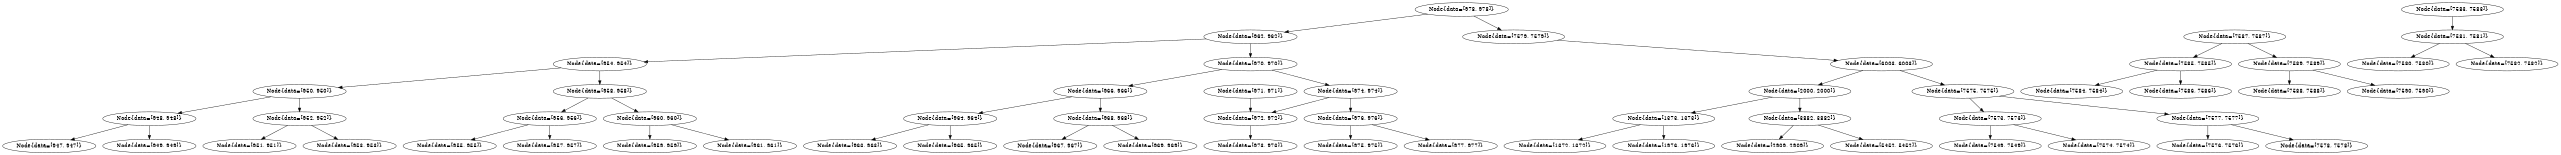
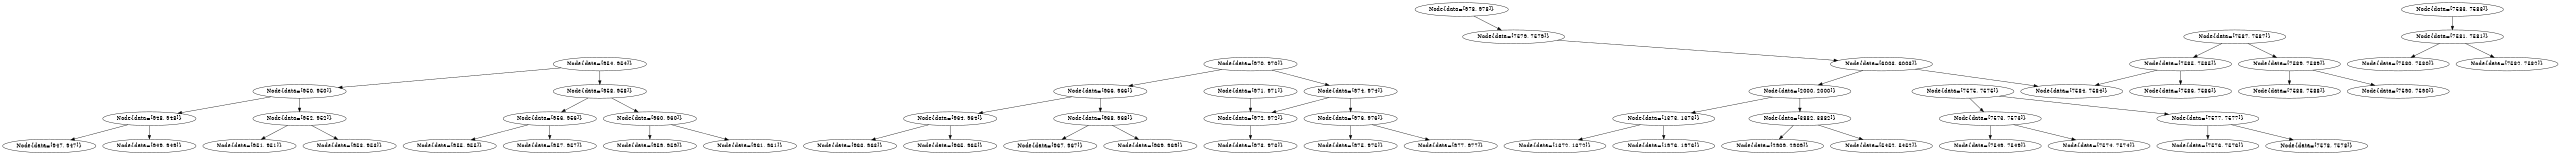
(1250, 37) -> none
(1920, 77) -> (1975, 77)
